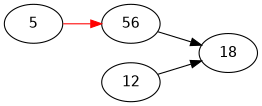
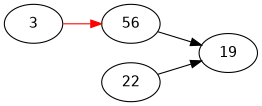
(34, 24) -> (34, 24)
(228, 53) -> (228, 53)
(131, 82) -> (131, 82)
